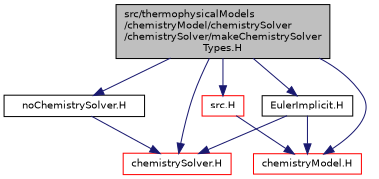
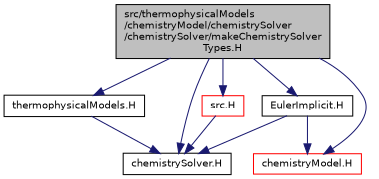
(74, 106) -> (74, 106)
(263, 134) -> (204, 131)
(177, 164) -> (177, 164)
